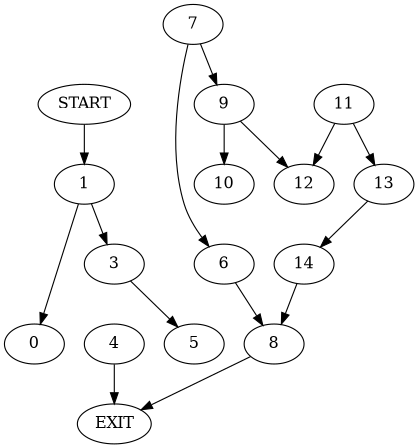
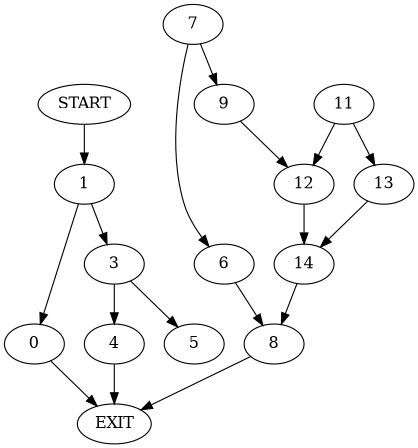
(224, 184) -> none
none -> (304, 219)
none -> (114, 299)
none -> (70, 379)
